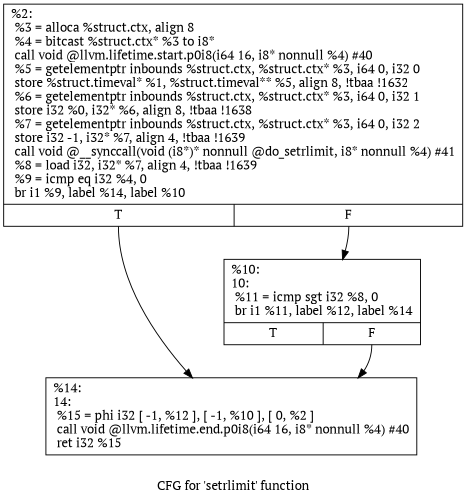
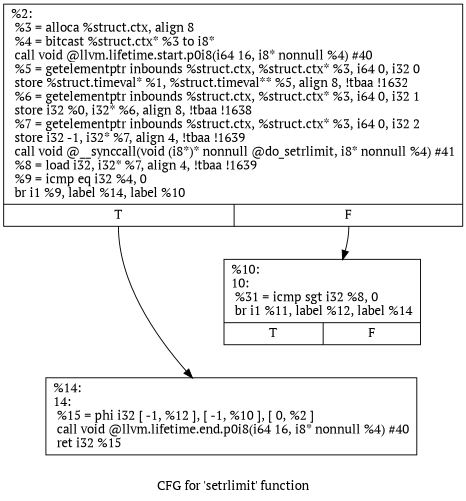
(305, 297) -> (305, 297)
(370, 358) -> none
